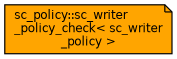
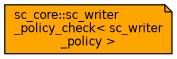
(88, 29) -> (88, 29)
